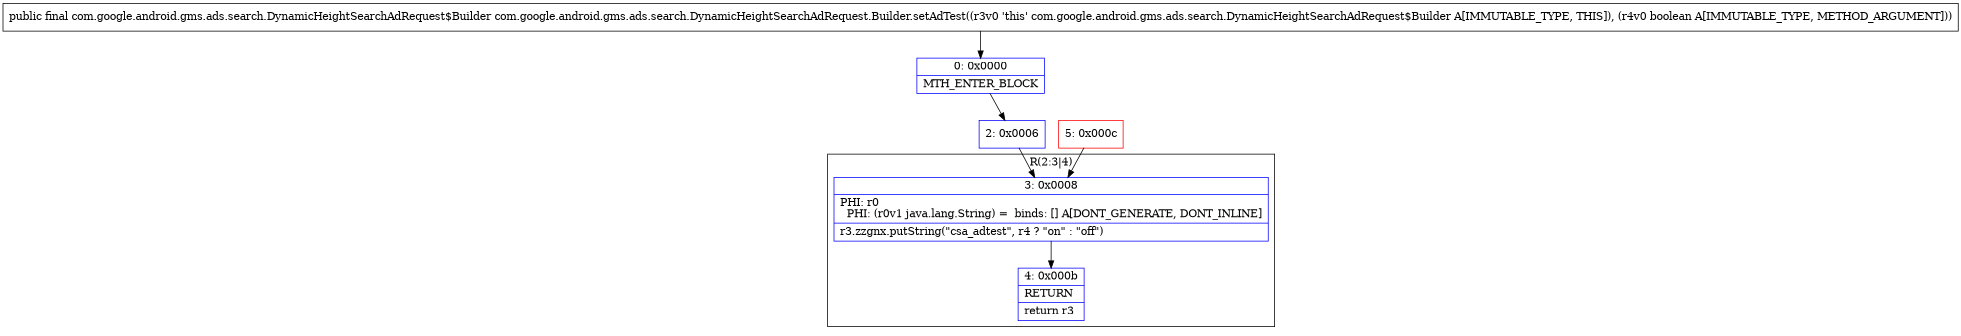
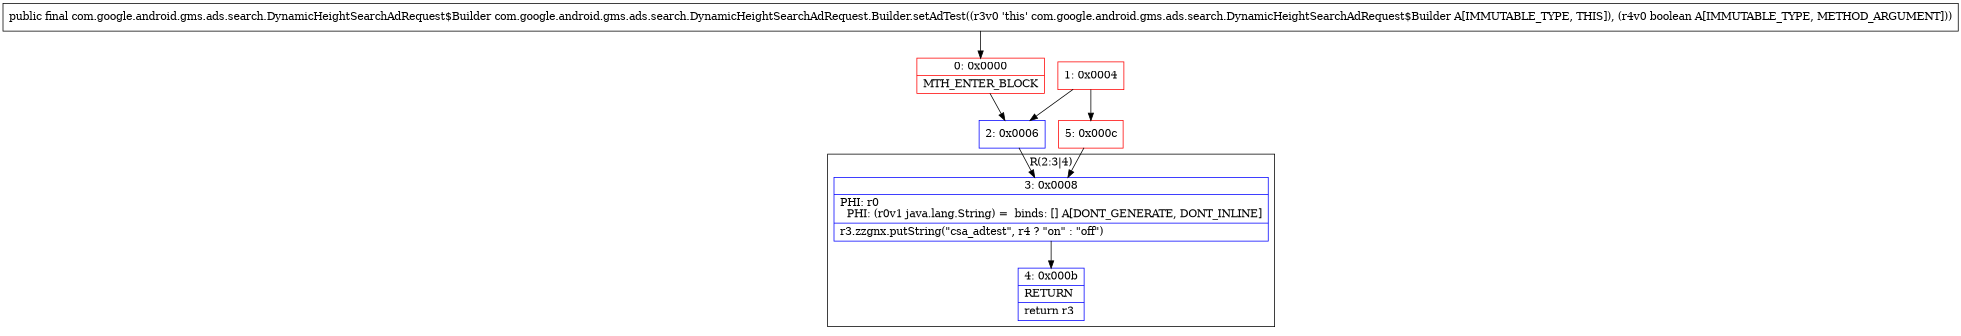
(981, 76) -> (981, 76)
none -> (1091, 76)
